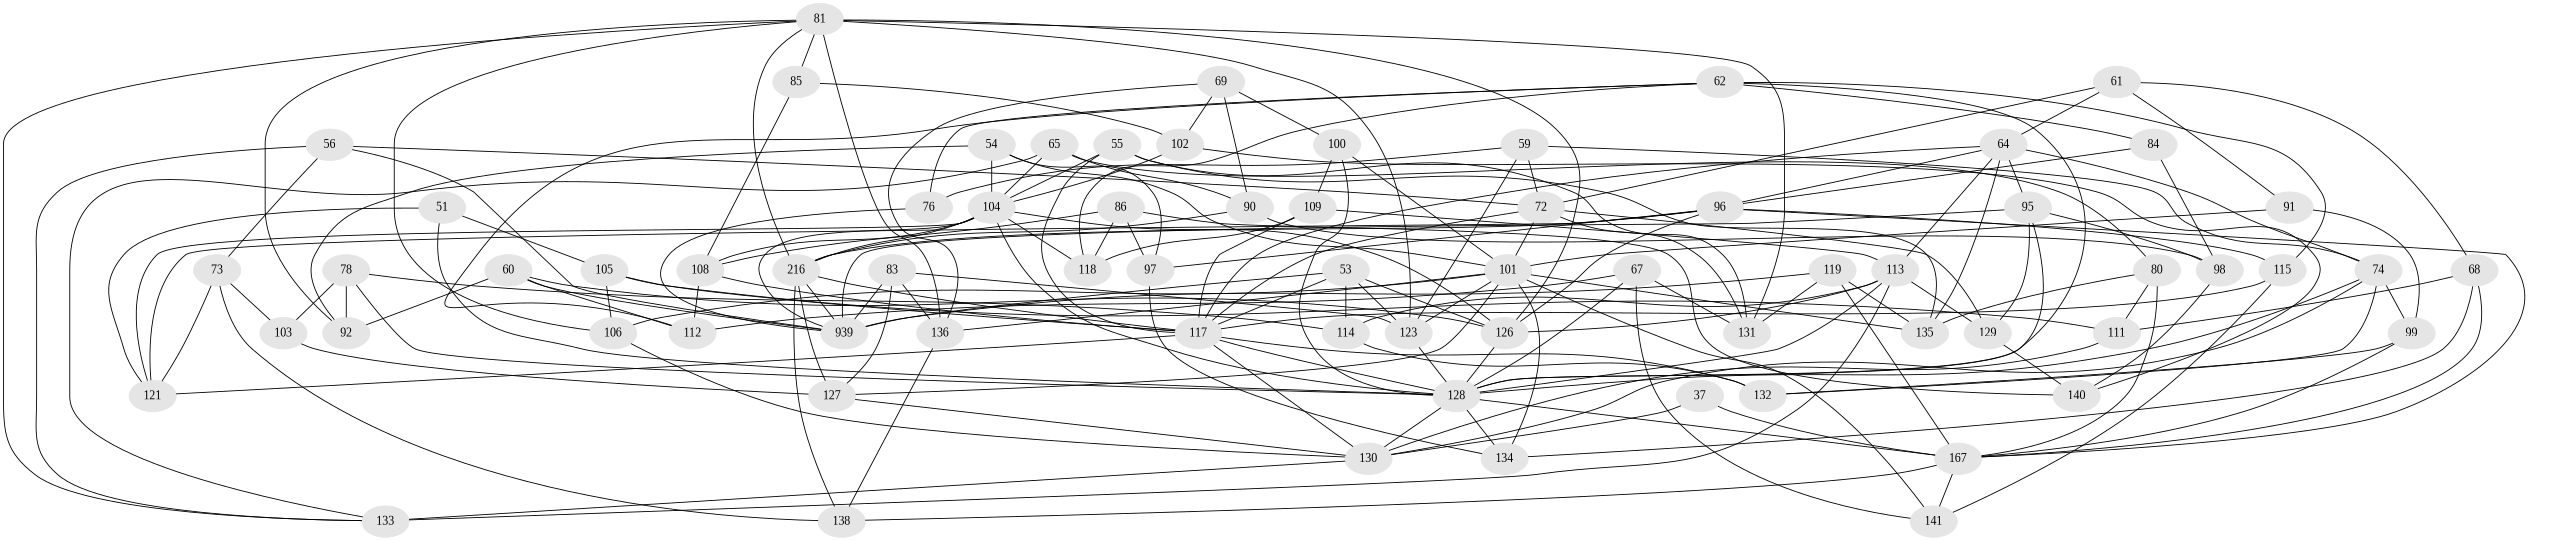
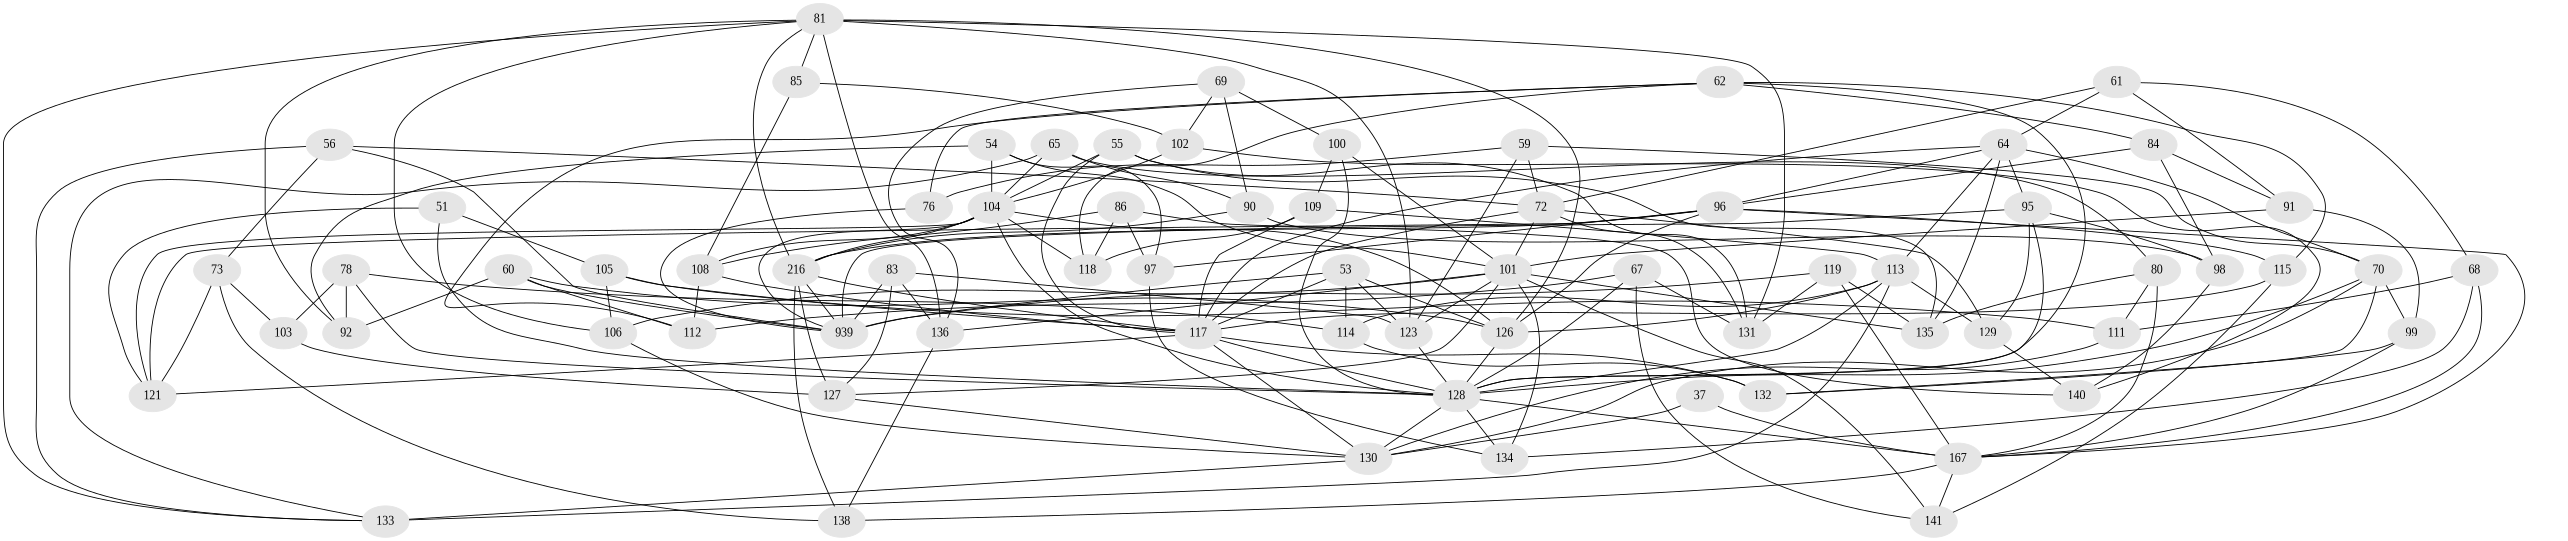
none -> (2222, 176)
(2379, 270) -> (2379, 270)
